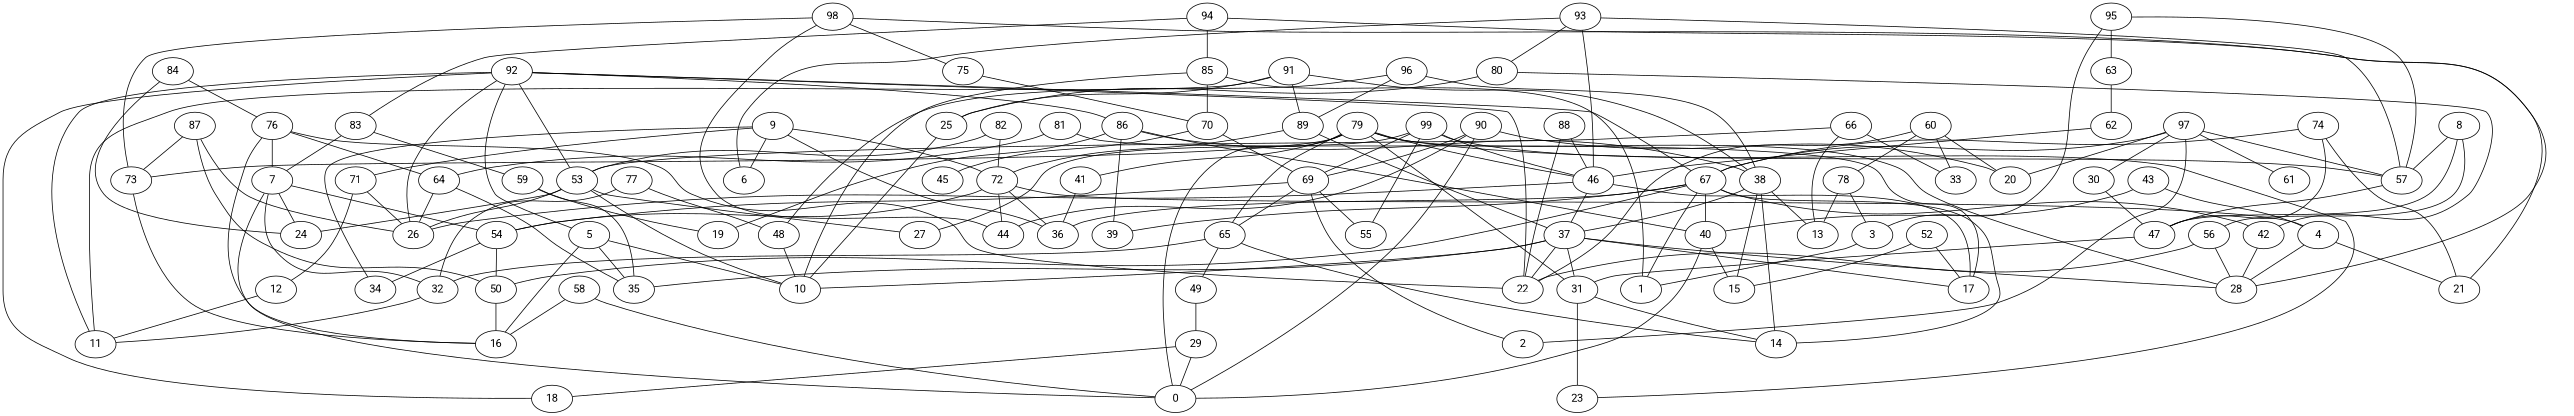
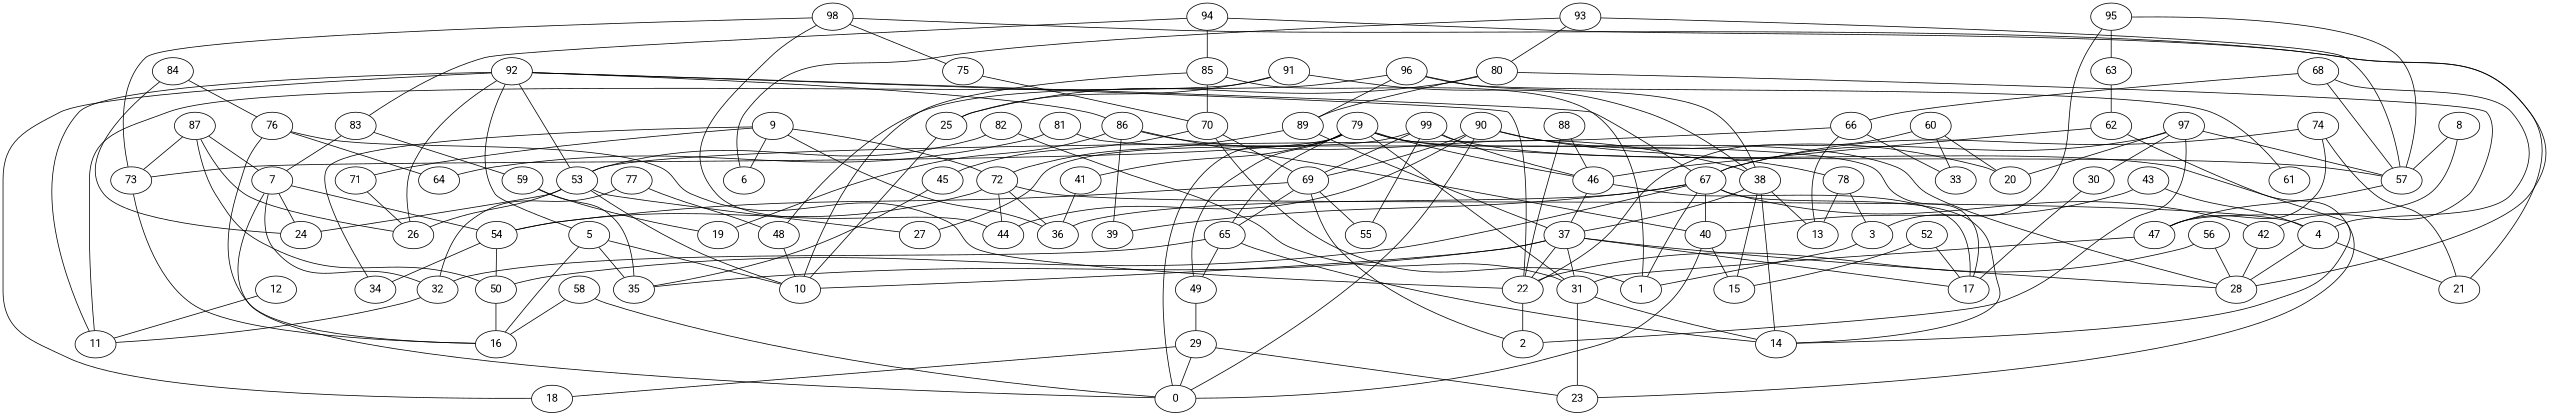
none -> (2318, 71)
(1298, 105) -> (1397, 94)
(1591, 105) -> none
(272, 153) -> (234, 153)
(999, 153) -> (1281, 243)
(1887, 153) -> (1662, 153)
(2237, 153) -> (1863, 91)
none -> (1235, 177)
(859, 195) -> none
(426, 208) -> none
(2124, 208) -> (2027, 236)
(2391, 214) -> none
(539, 232) -> (803, 250)
(331, 244) -> none
none -> (1420, 271)
none -> (2215, 315)
none -> (1523, 317)
none -> (1387, 372)
